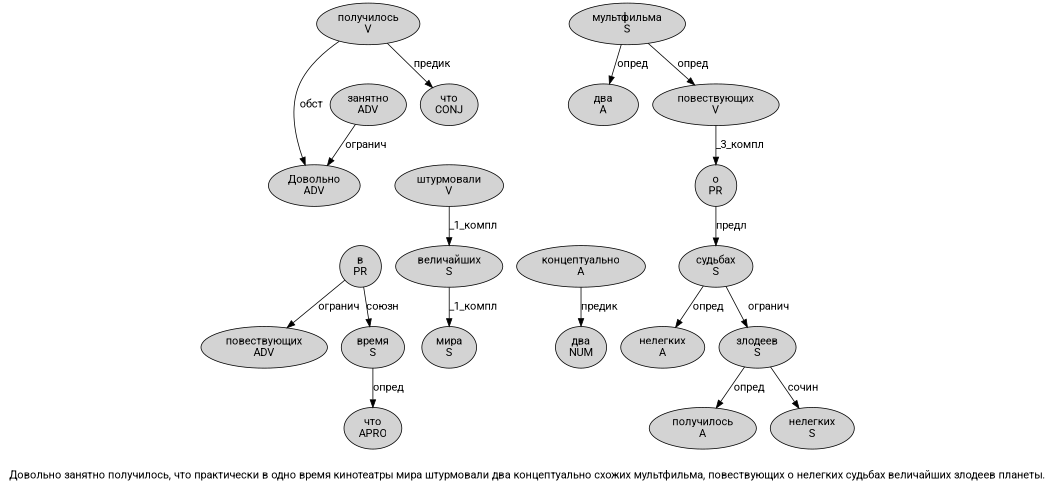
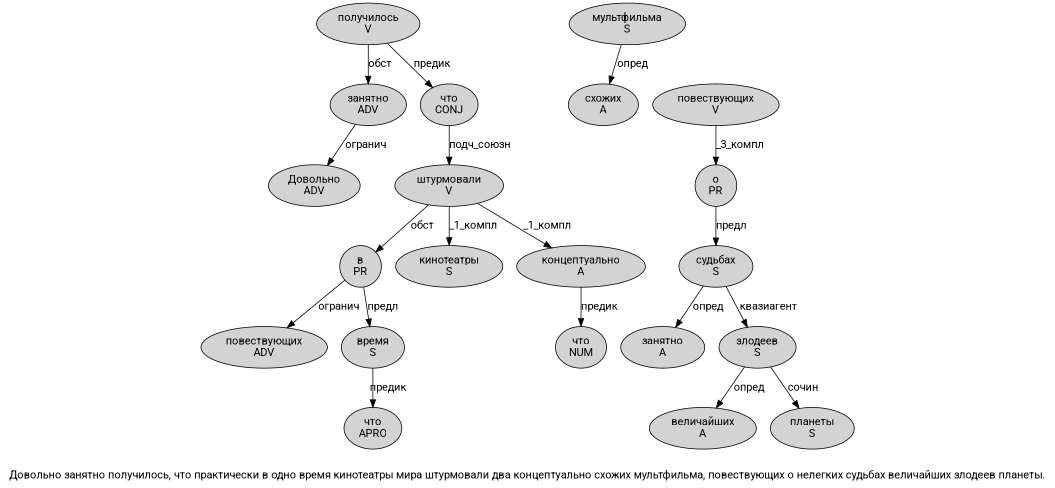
(668, 61) -> none
(297, 92) -> (368, 60)
(603, 105) -> (603, 105)
none -> (449, 141)
none -> (511, 224)
none -> (405, 226)
(449, 266) -> (449, 266)
(383, 307) -> (383, 307)
(769, 307) -> (769, 307)
(449, 347) -> none
(581, 347) -> (581, 347)
(663, 347) -> (663, 347)
(388, 388) -> (388, 388)
(703, 428) -> (703, 428)
(812, 428) -> (812, 428)
